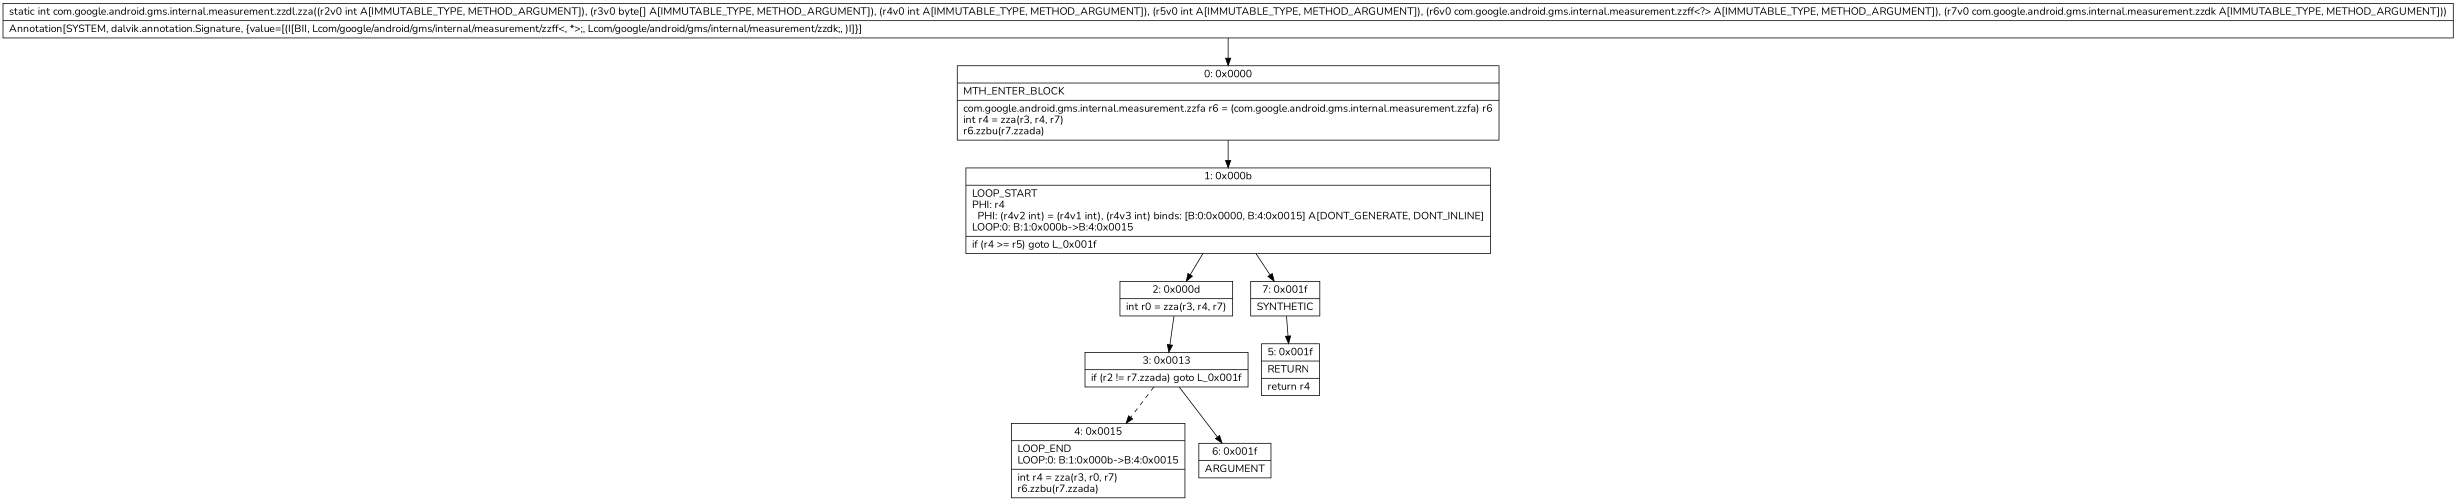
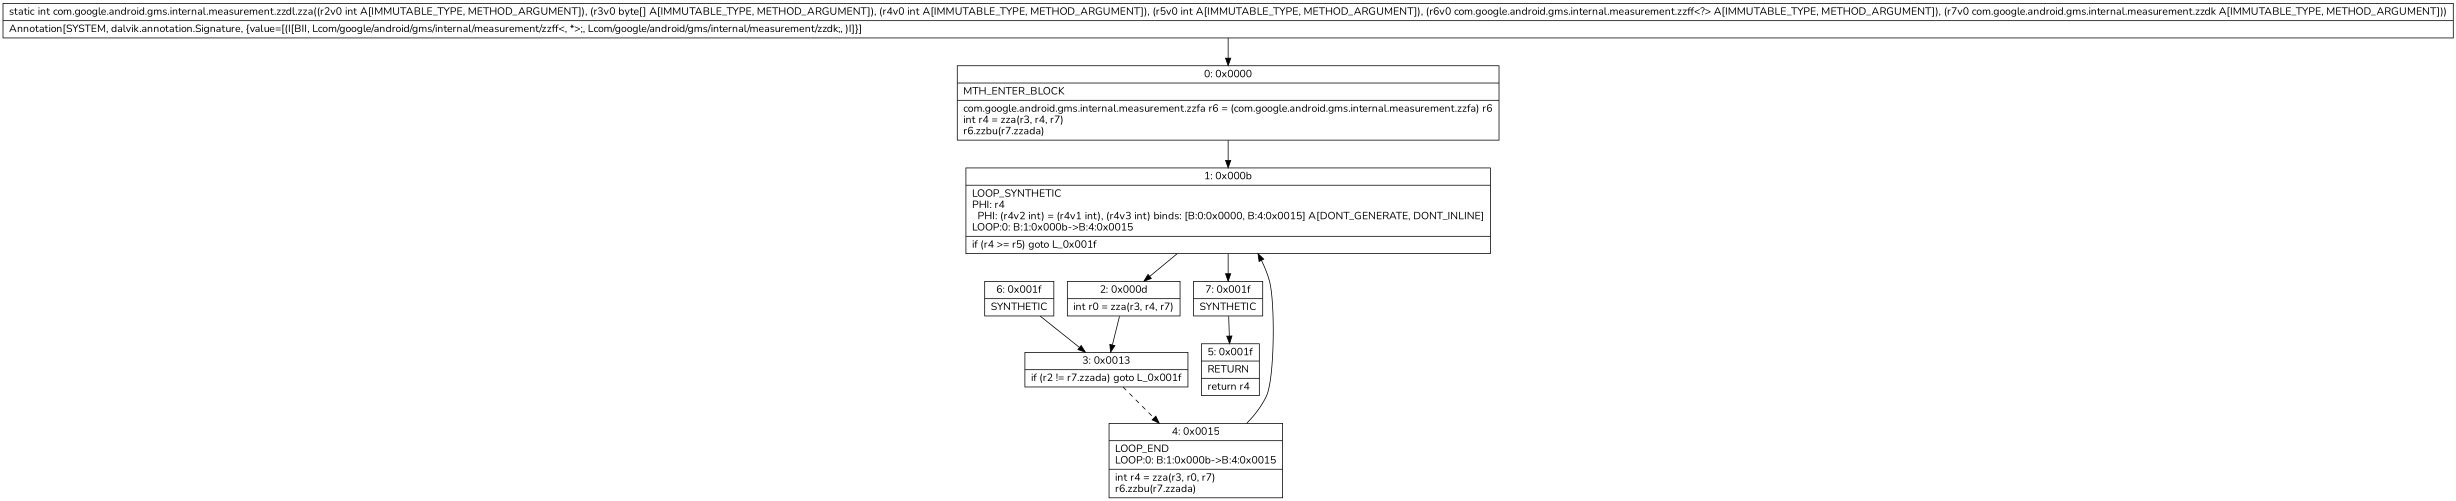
(1005, 193) -> (1017, 193)
none -> (1273, 345)
(1198, 412) -> (1060, 332)
(1235, 469) -> (1019, 307)
